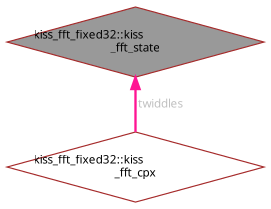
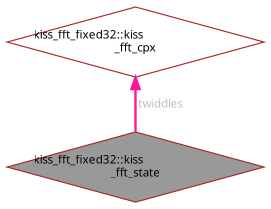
(135, 111) -> (135, 111)
